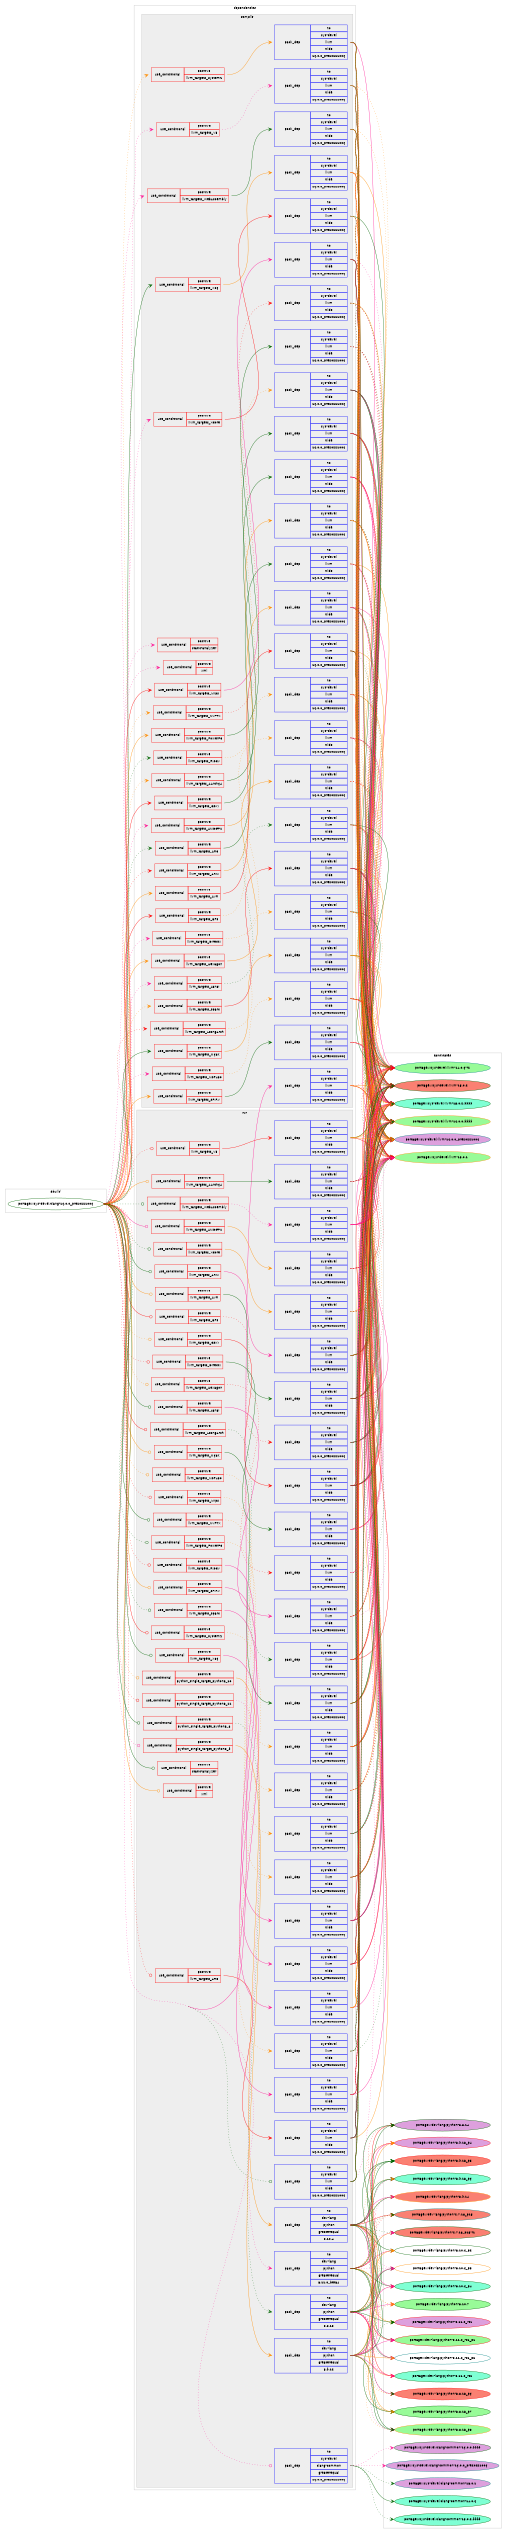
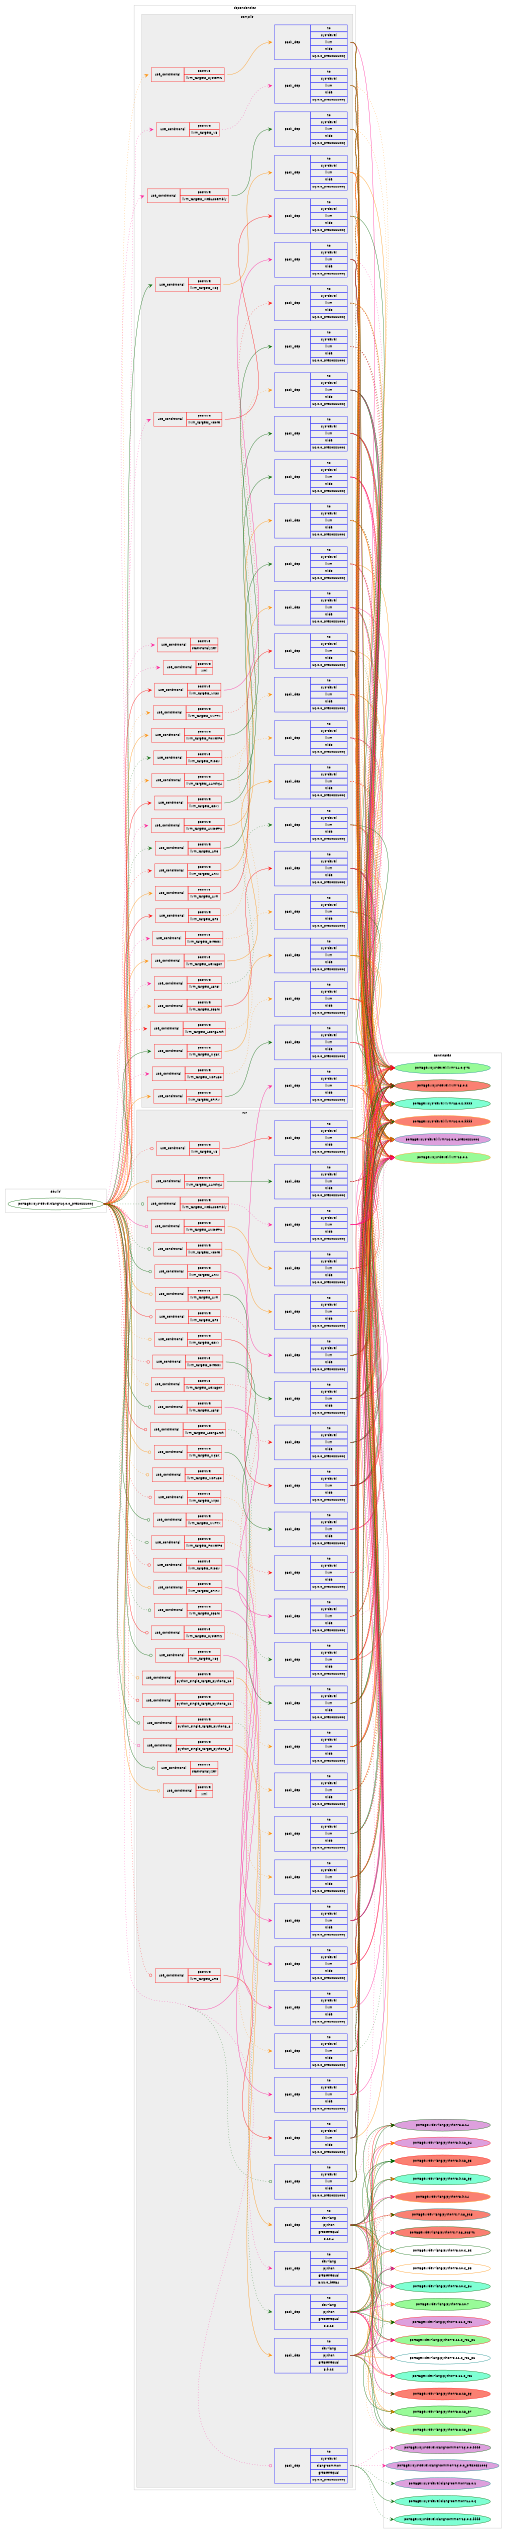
(443, 1122) -> (443, 1122)
